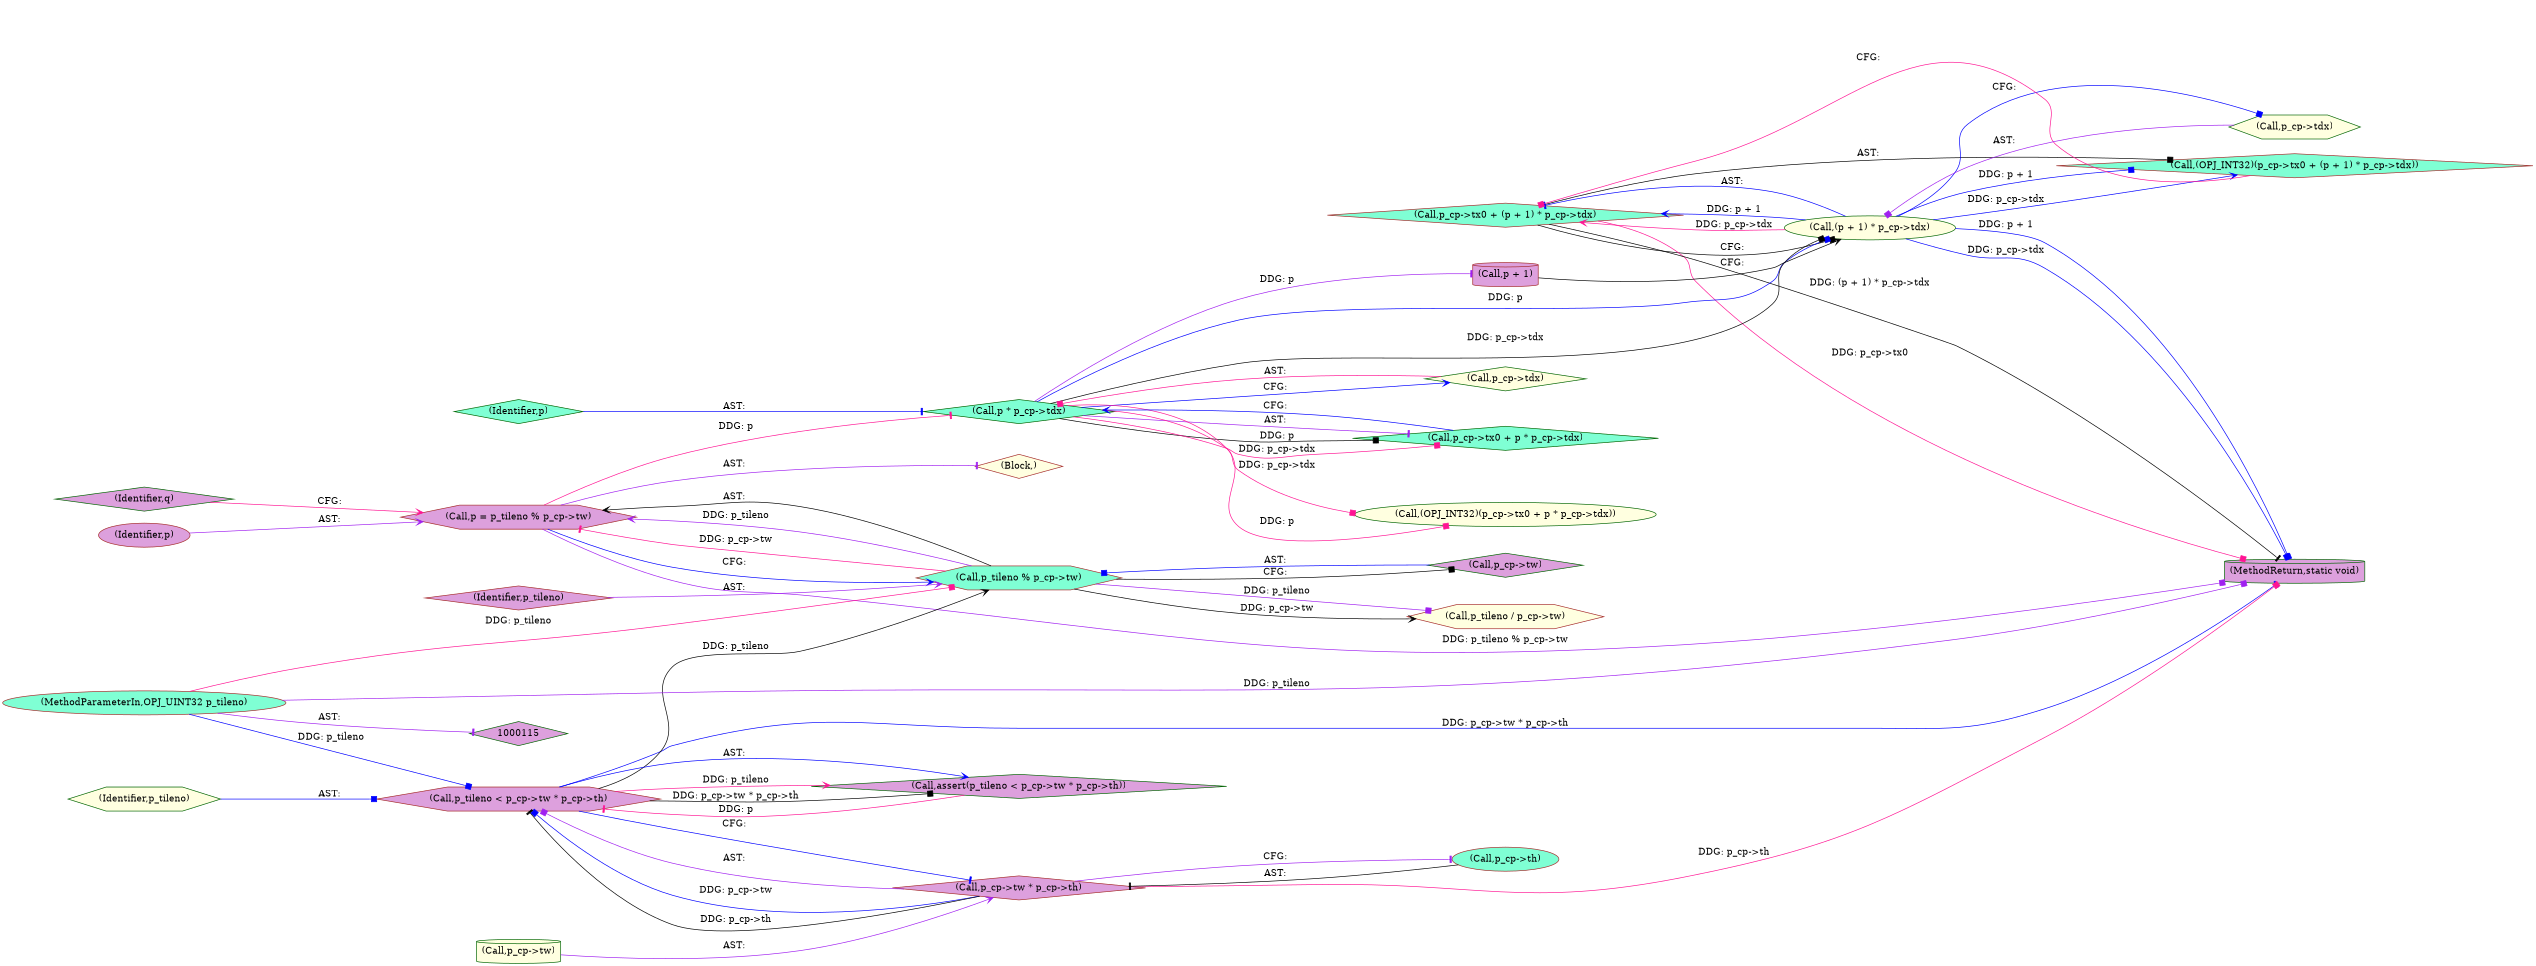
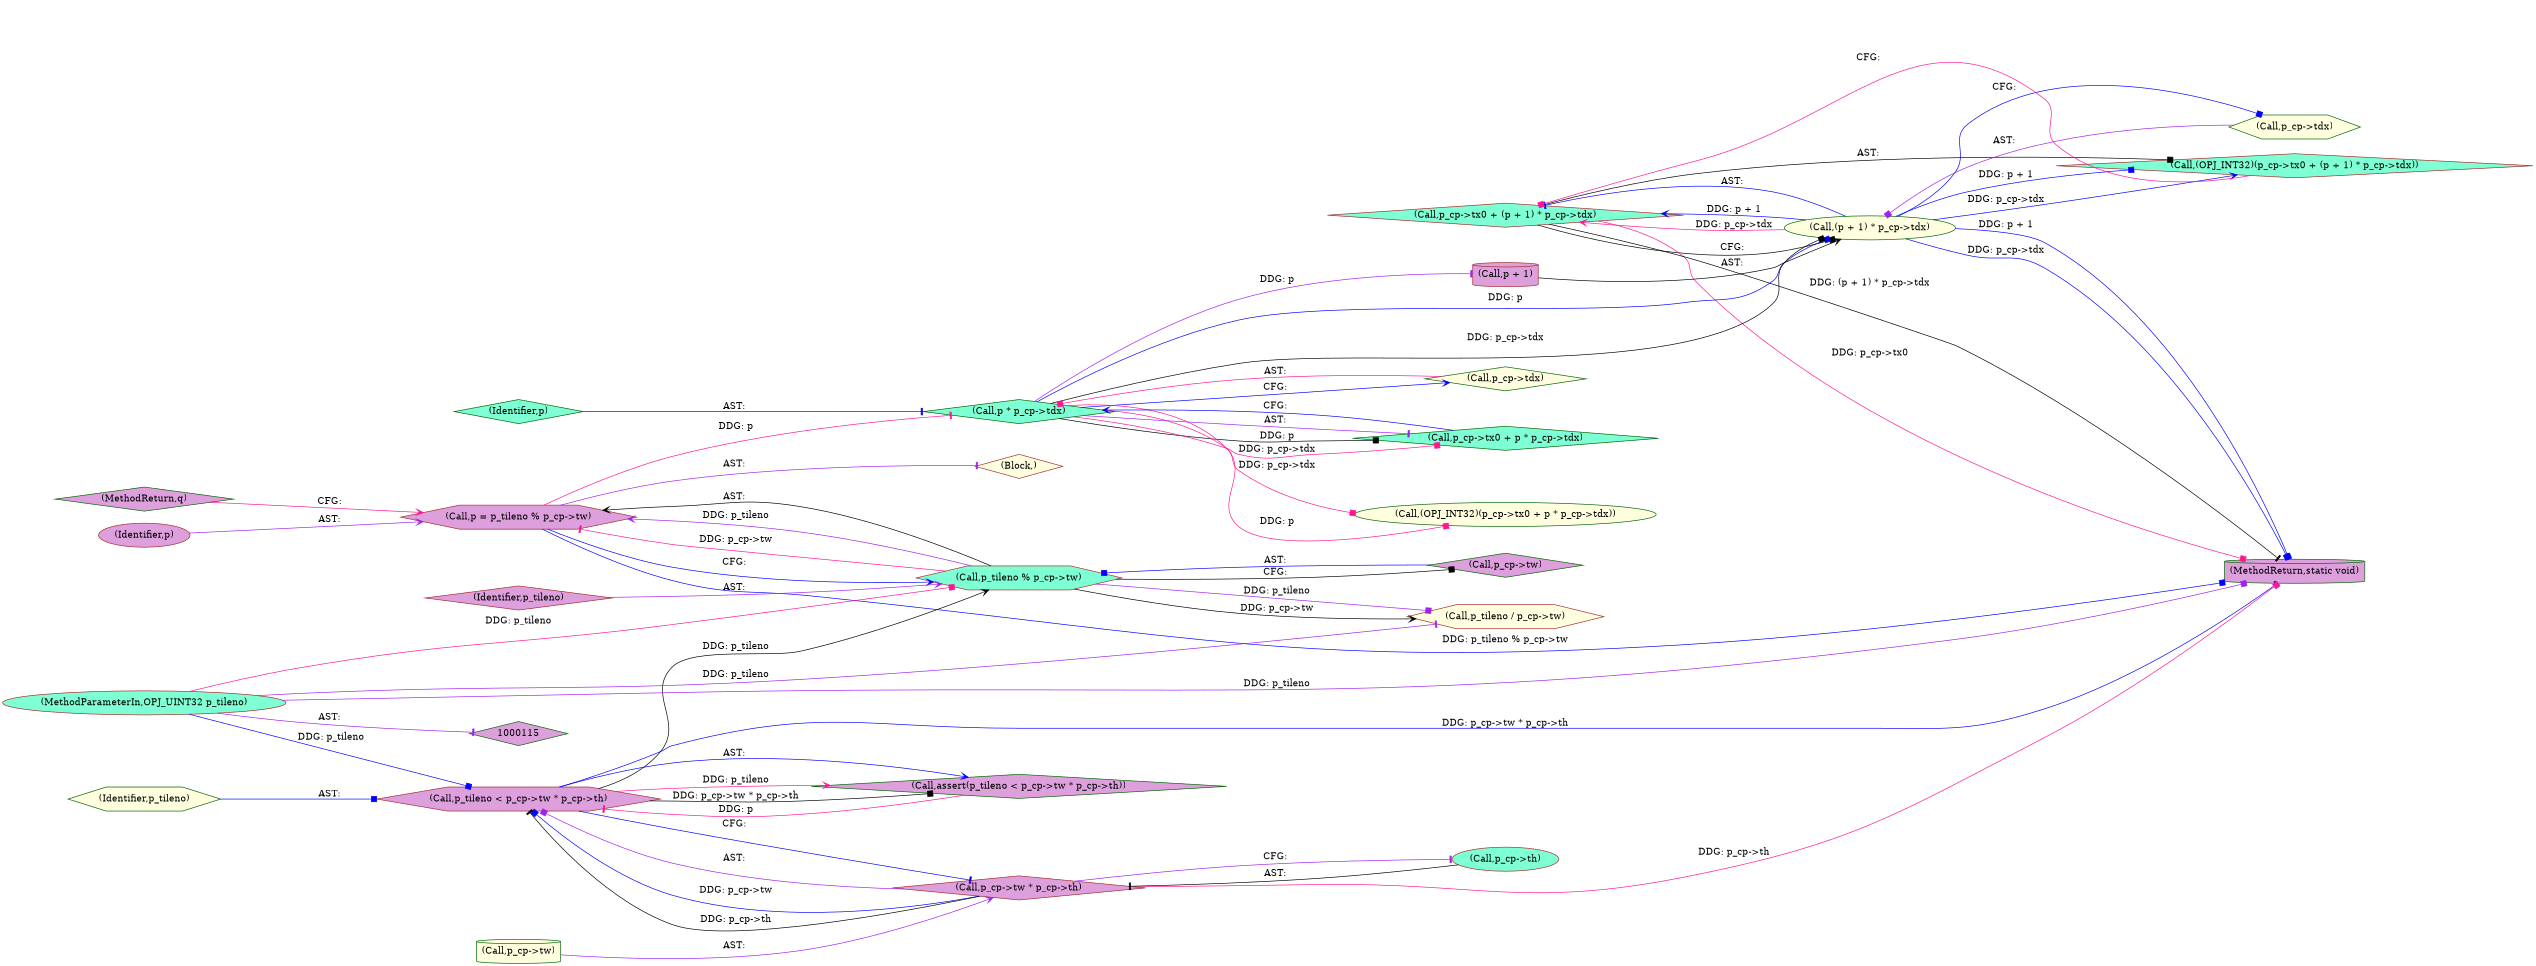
(1734, 263) -> (1734, 263)
(144, 499) -> (144, 499)
(1375, 651) -> (1375, 651)
none -> (846, 676)
